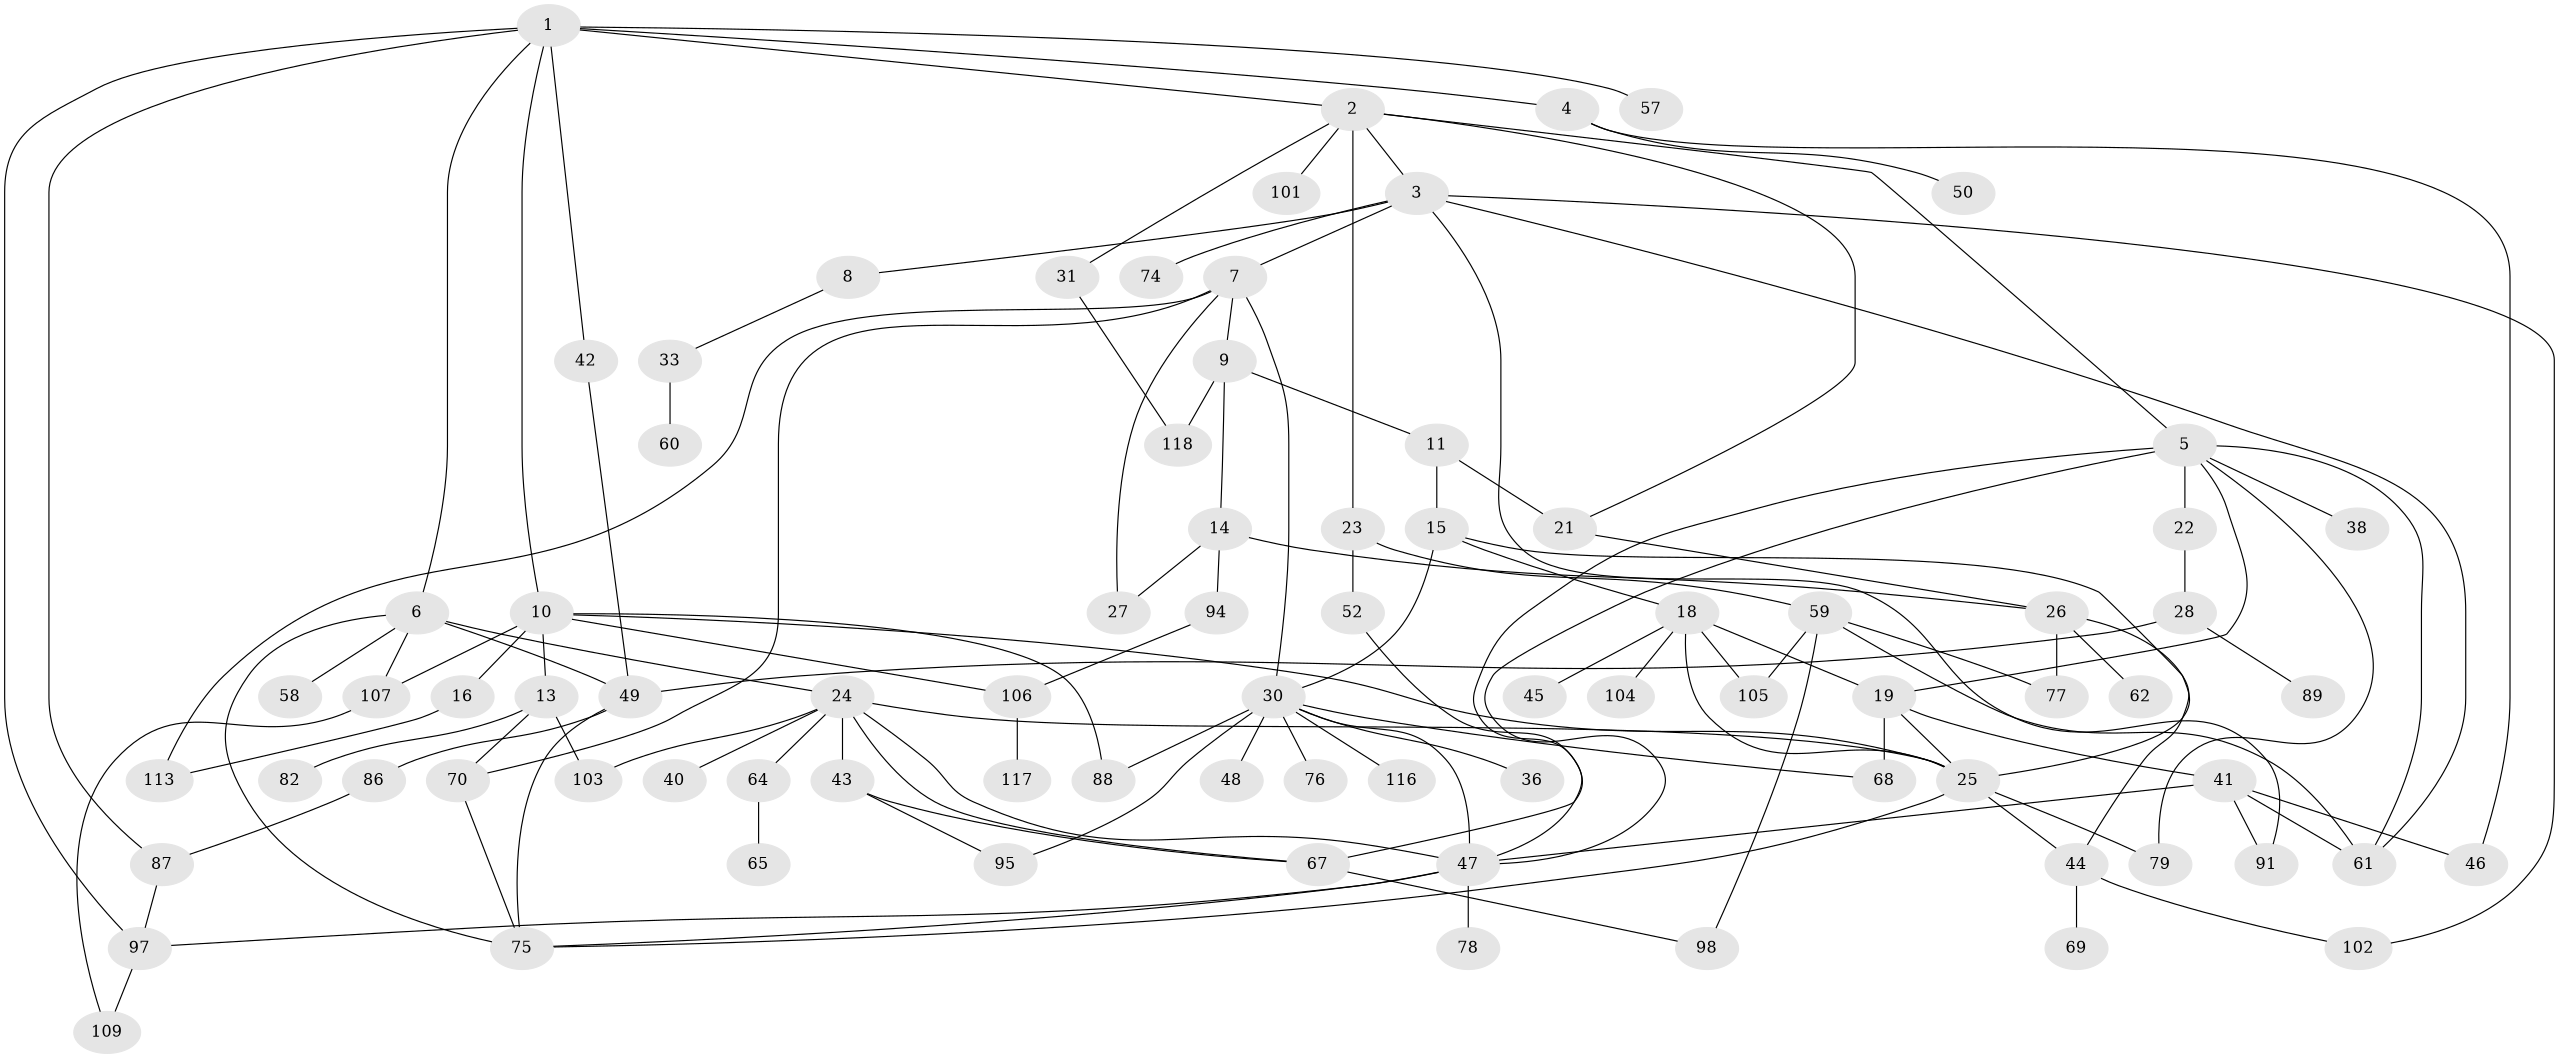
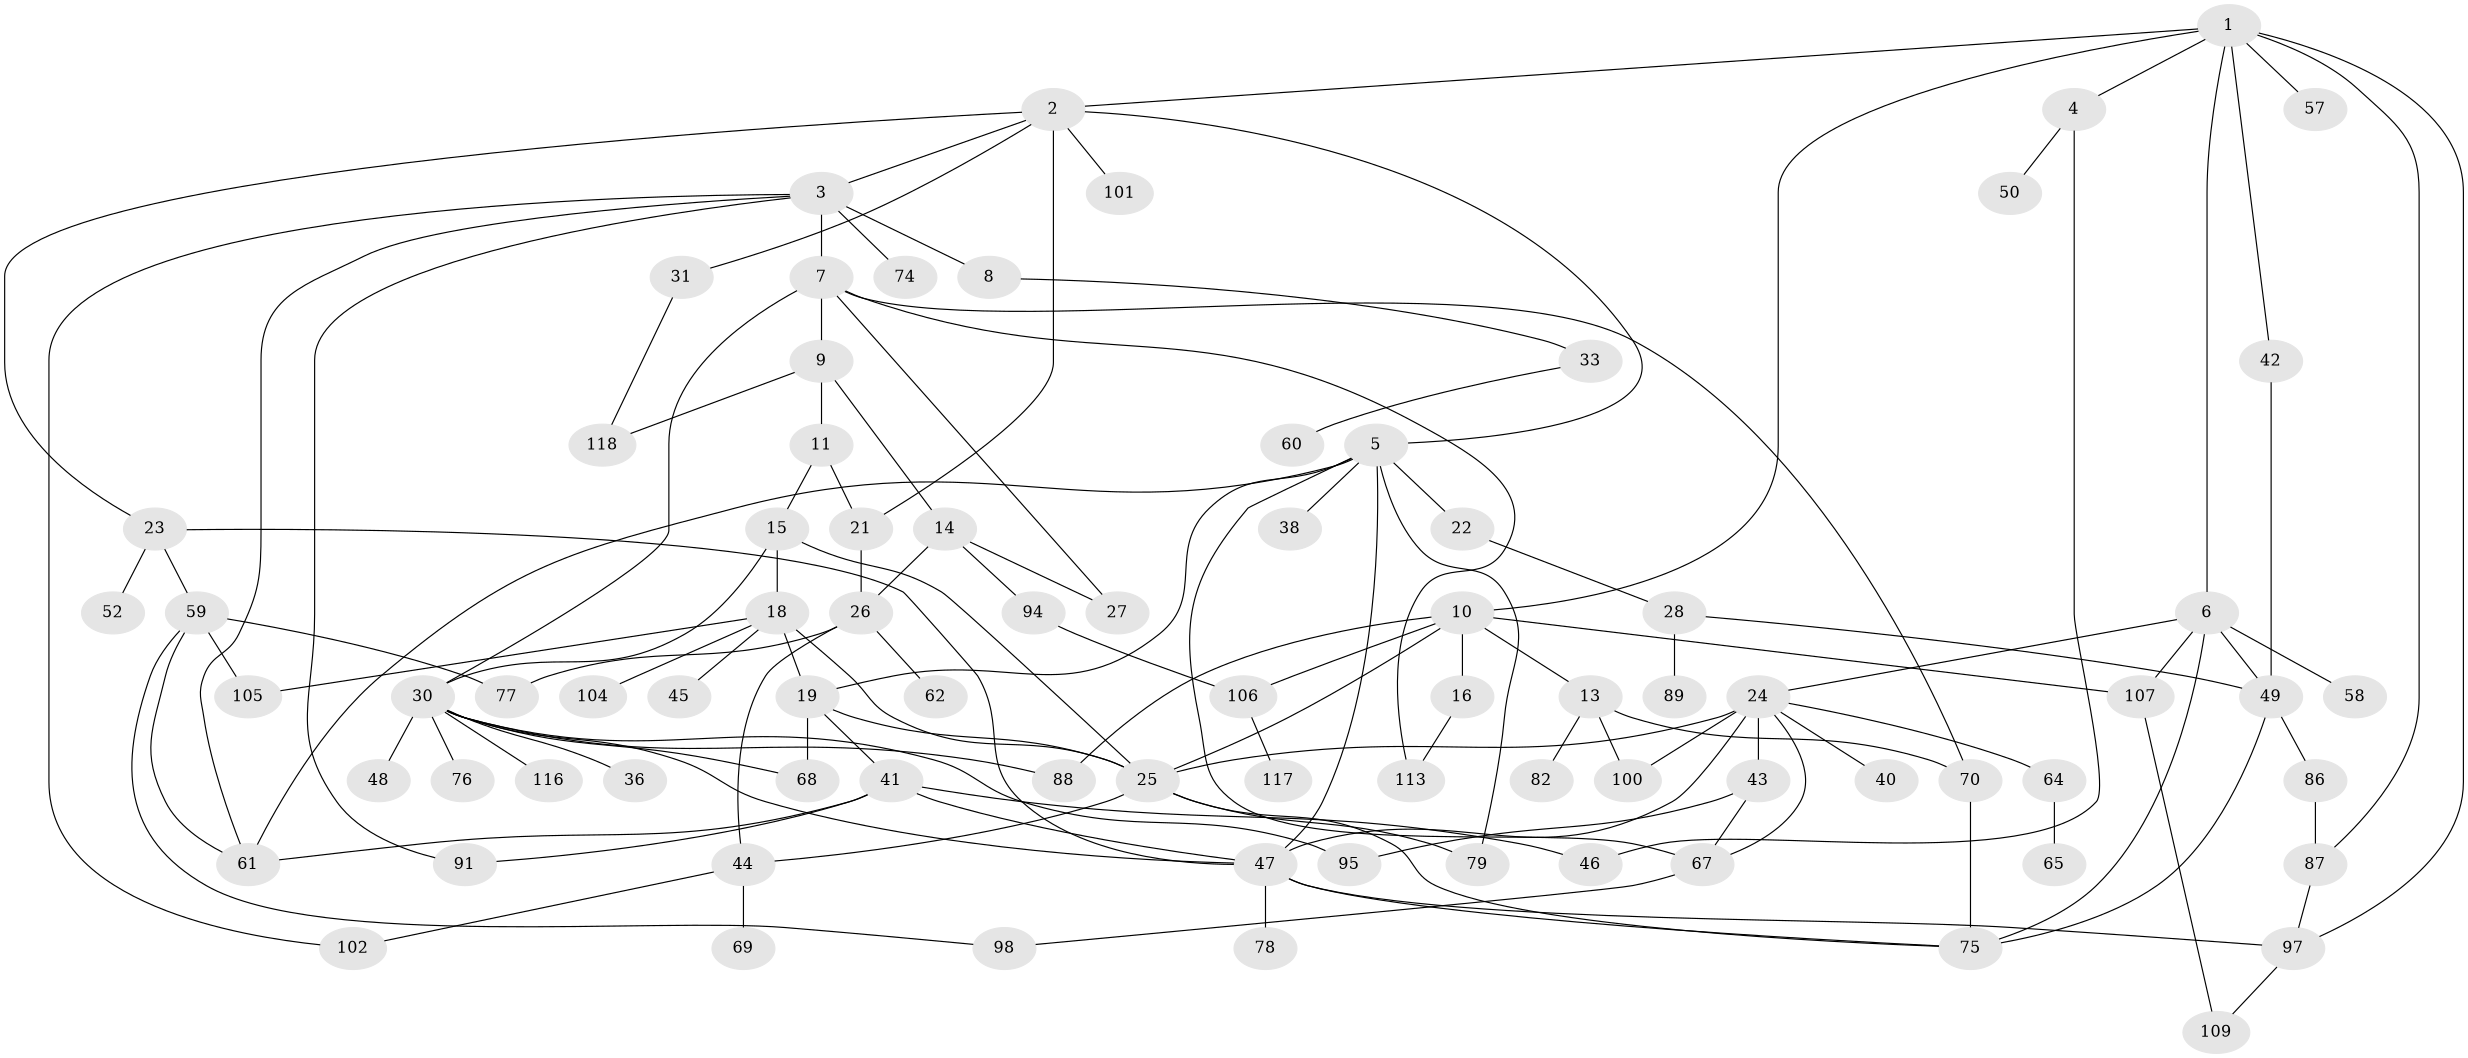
(1459, 720) -> (813, 566)
(588, 781) -> (1628, 781)
